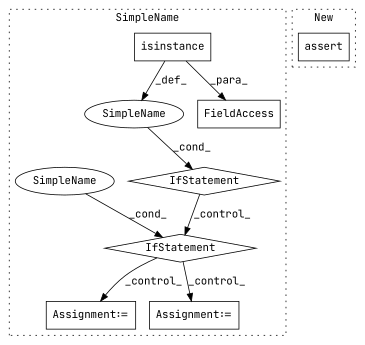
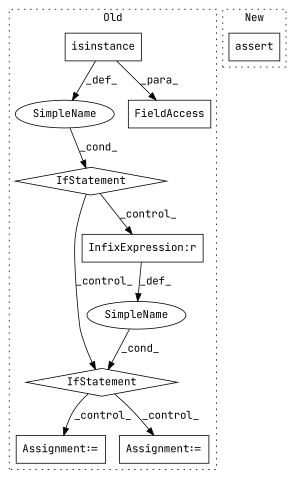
(148, 18) -> (113, 18)
none -> (143, 248)
